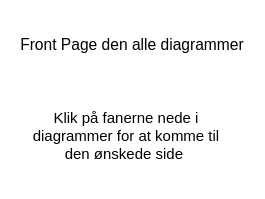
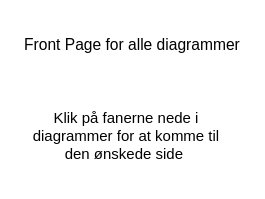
(132, 45) -> (132, 45)
